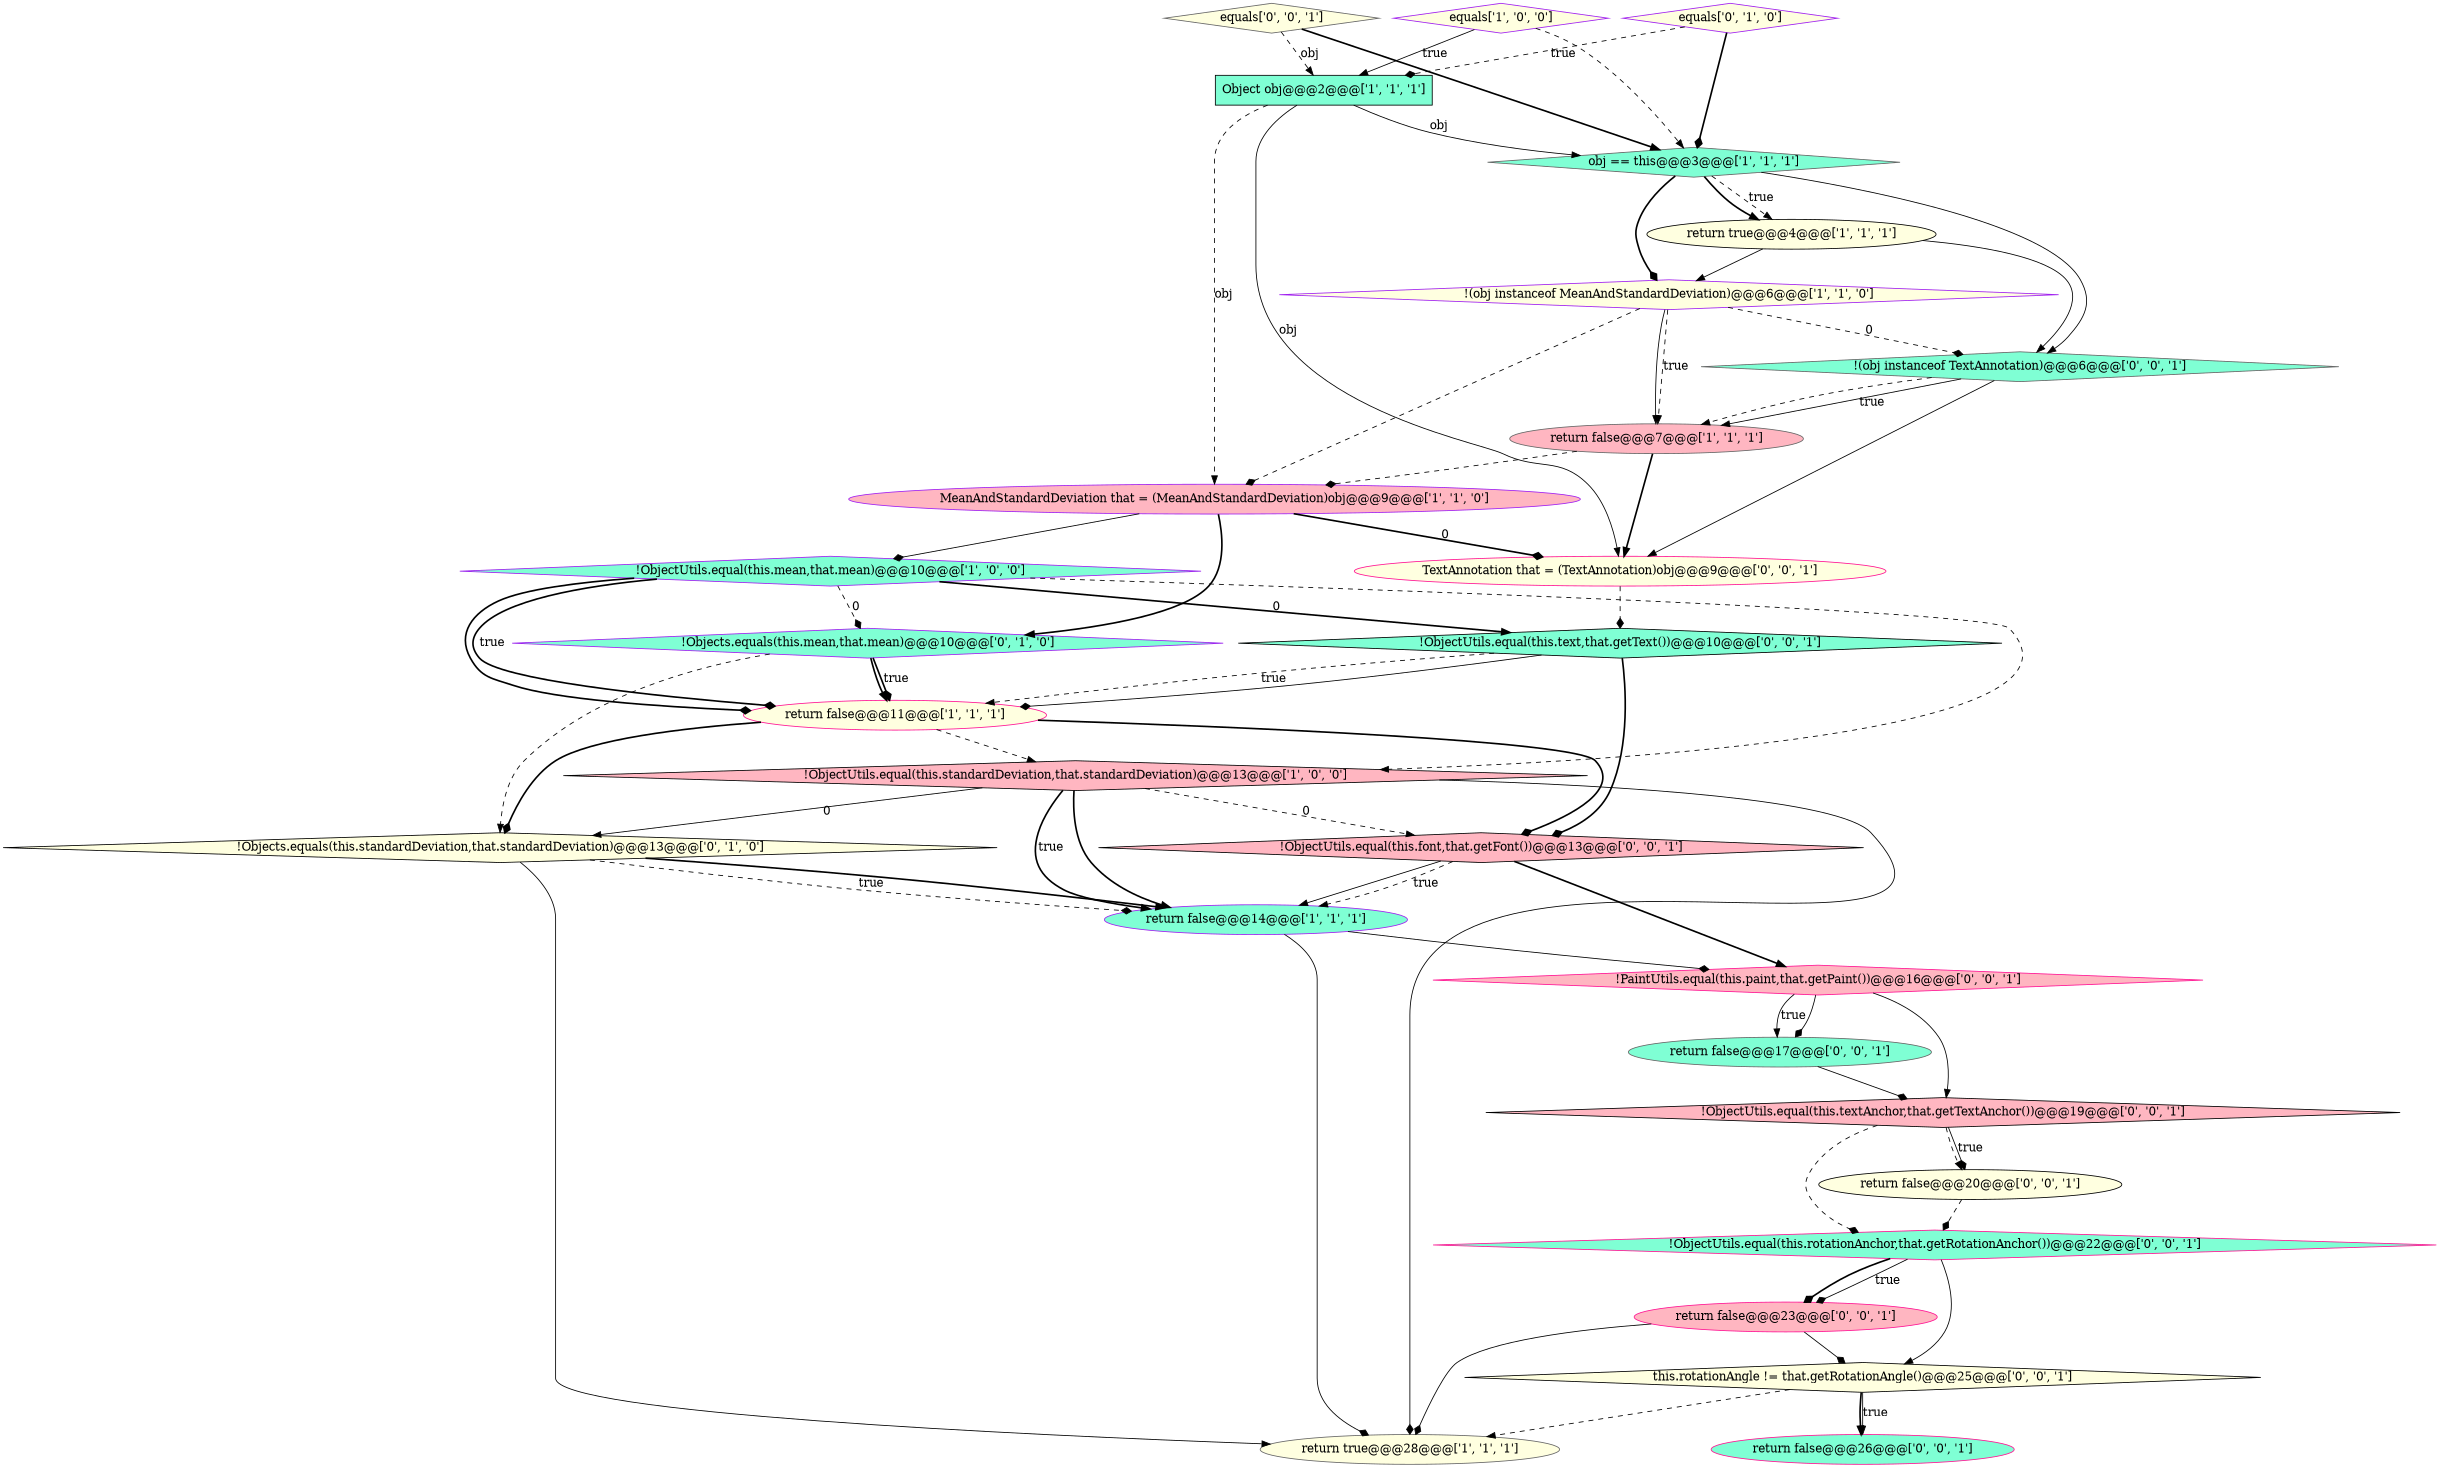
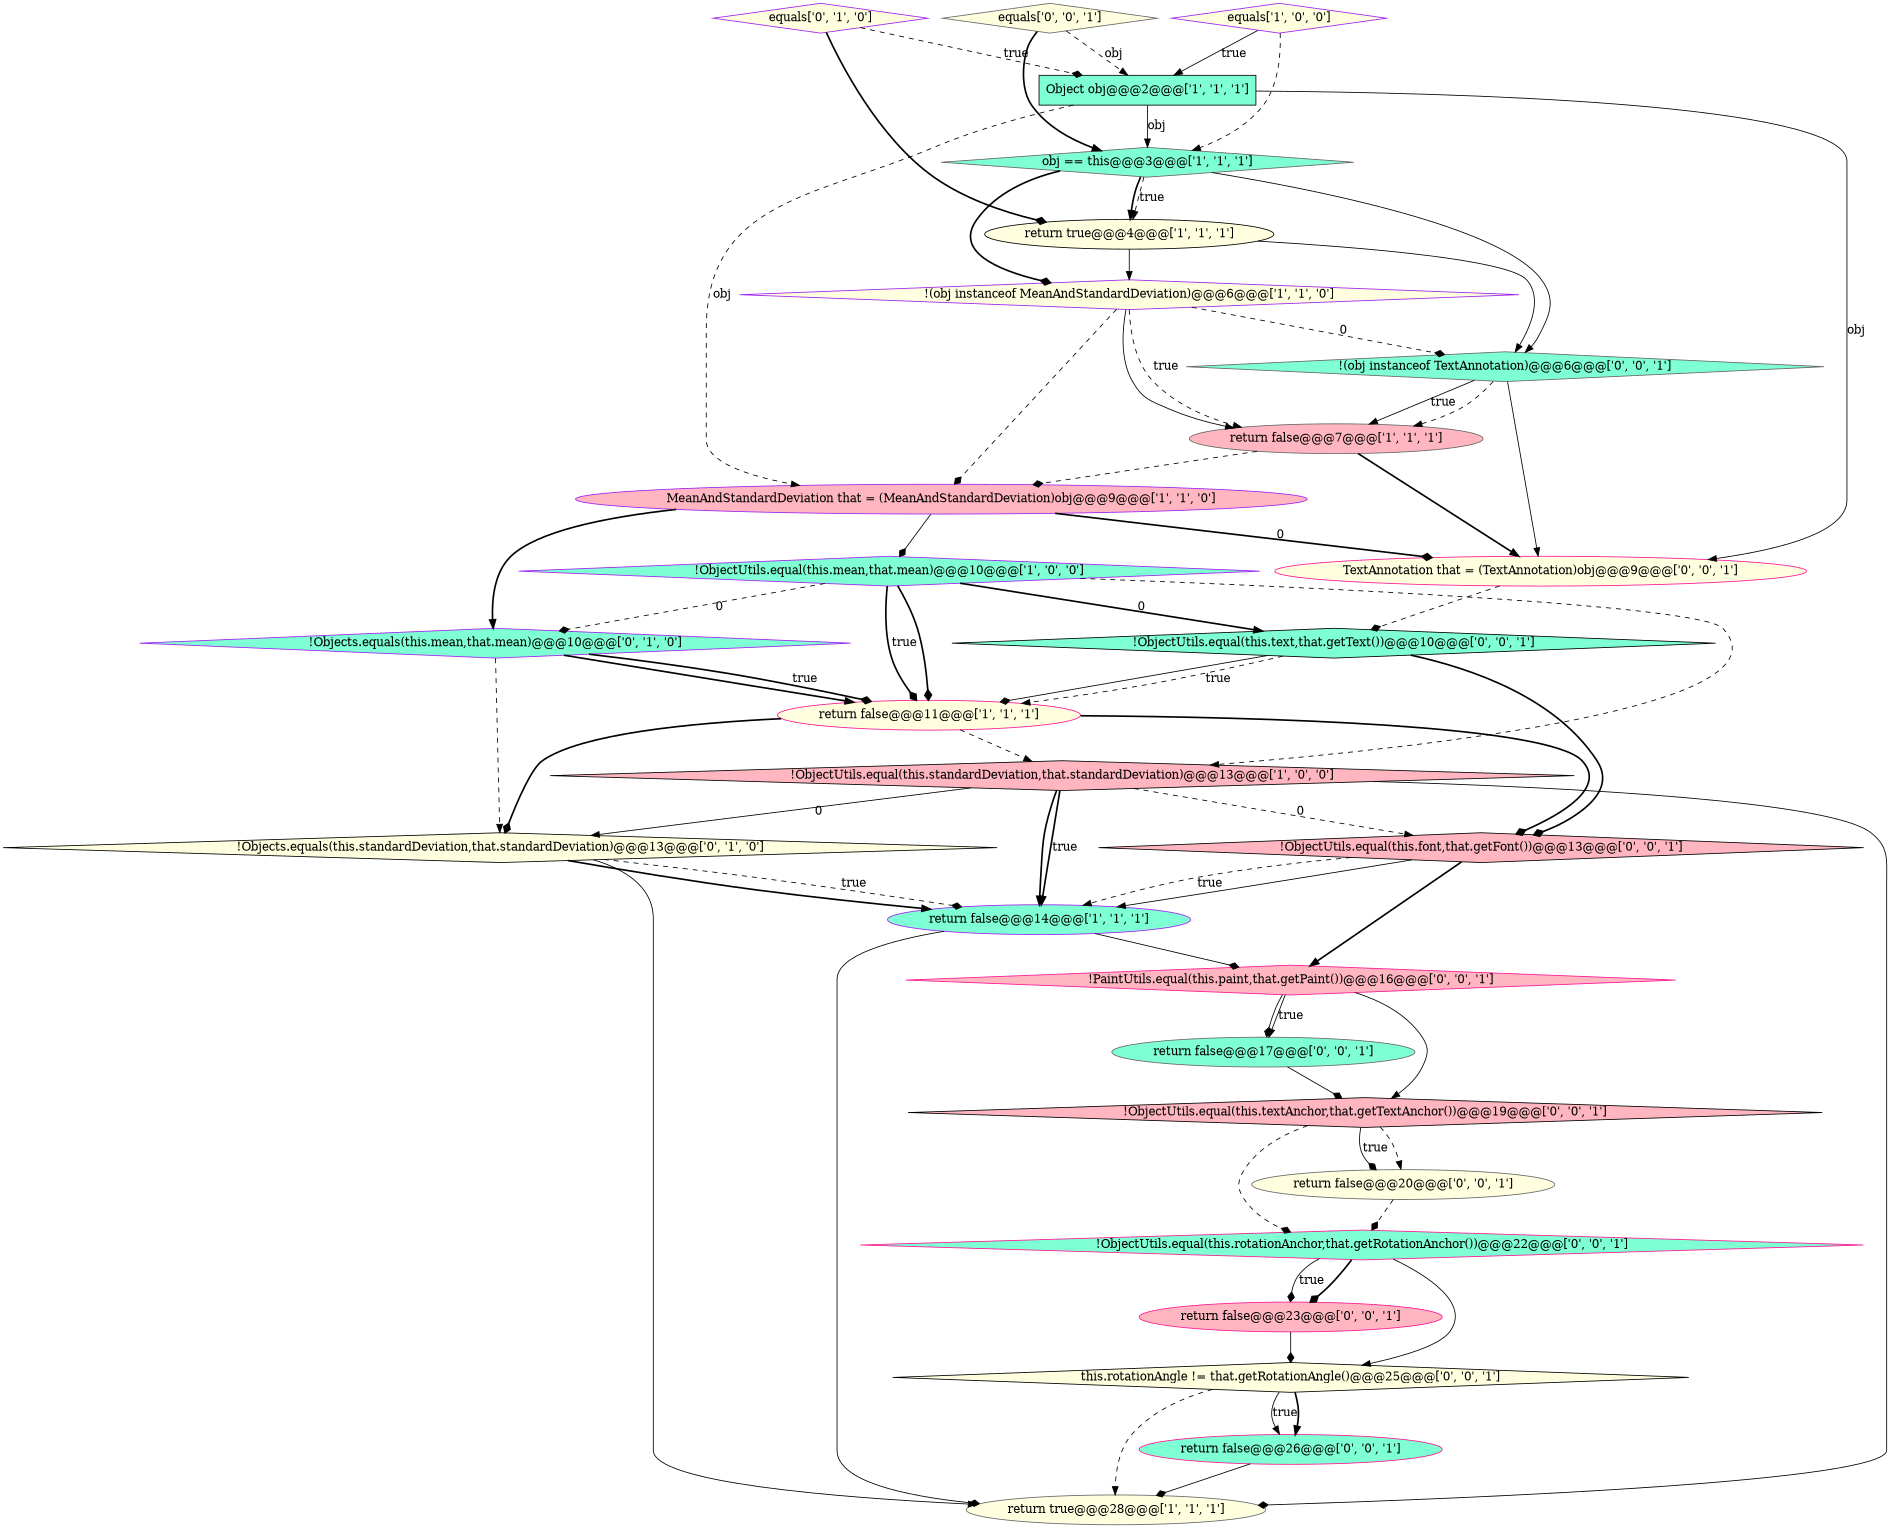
(1713, 85) -> (902, 149)
(1970, 1185) -> (1403, 1185)
(1516, 1342) -> (1208, 1478)
